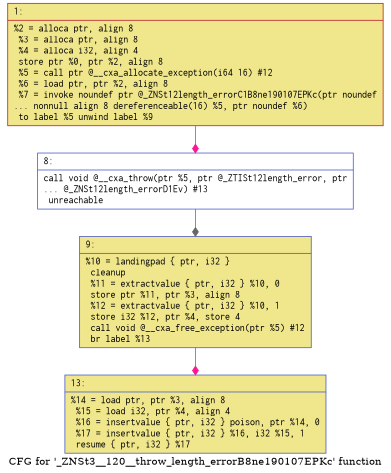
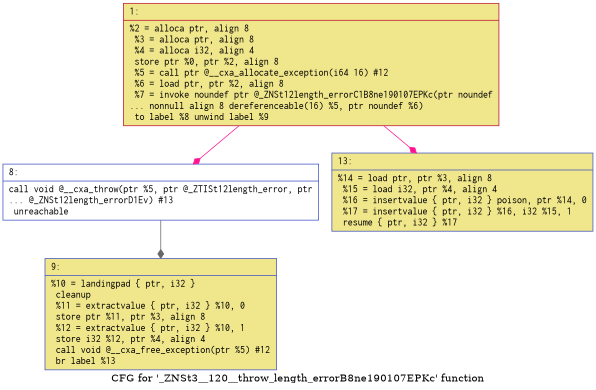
(84, 117) -> (199, 117)
(163, 317) -> (128, 339)
(195, 357) -> (397, 137)
